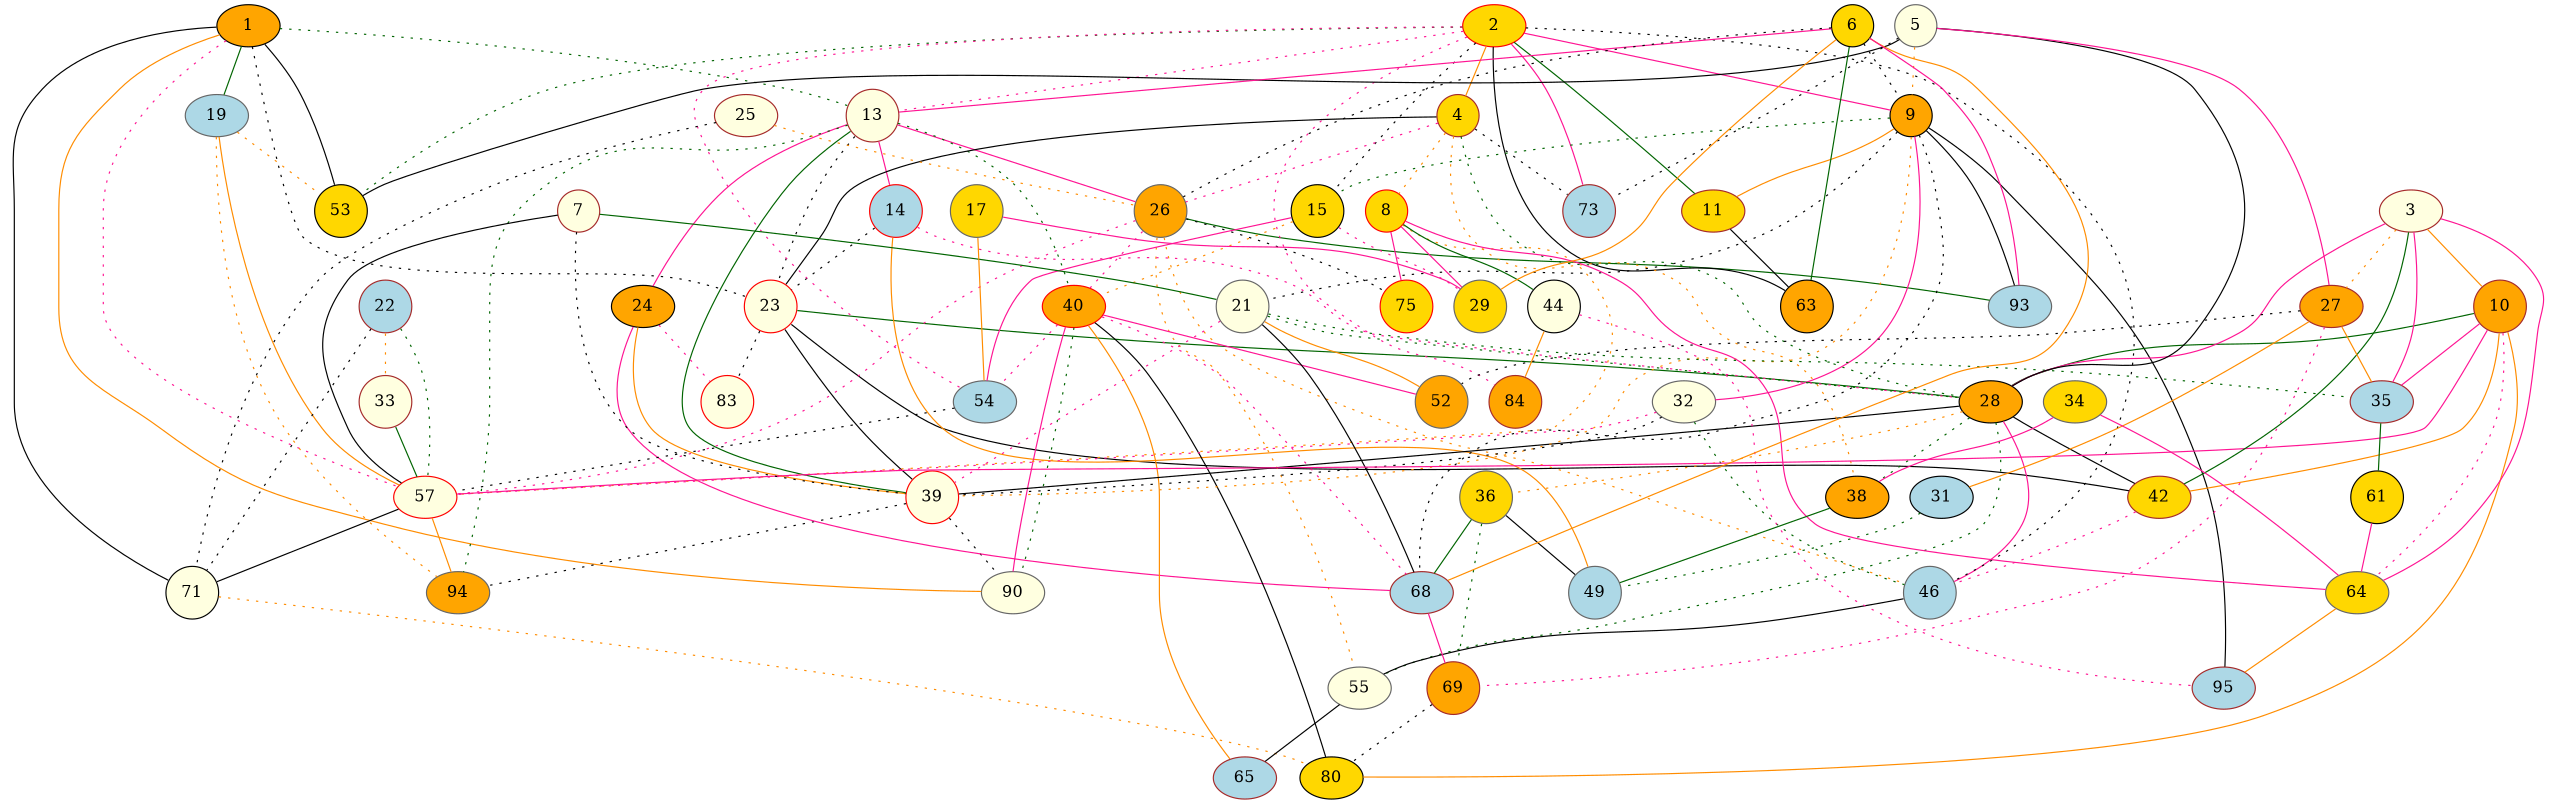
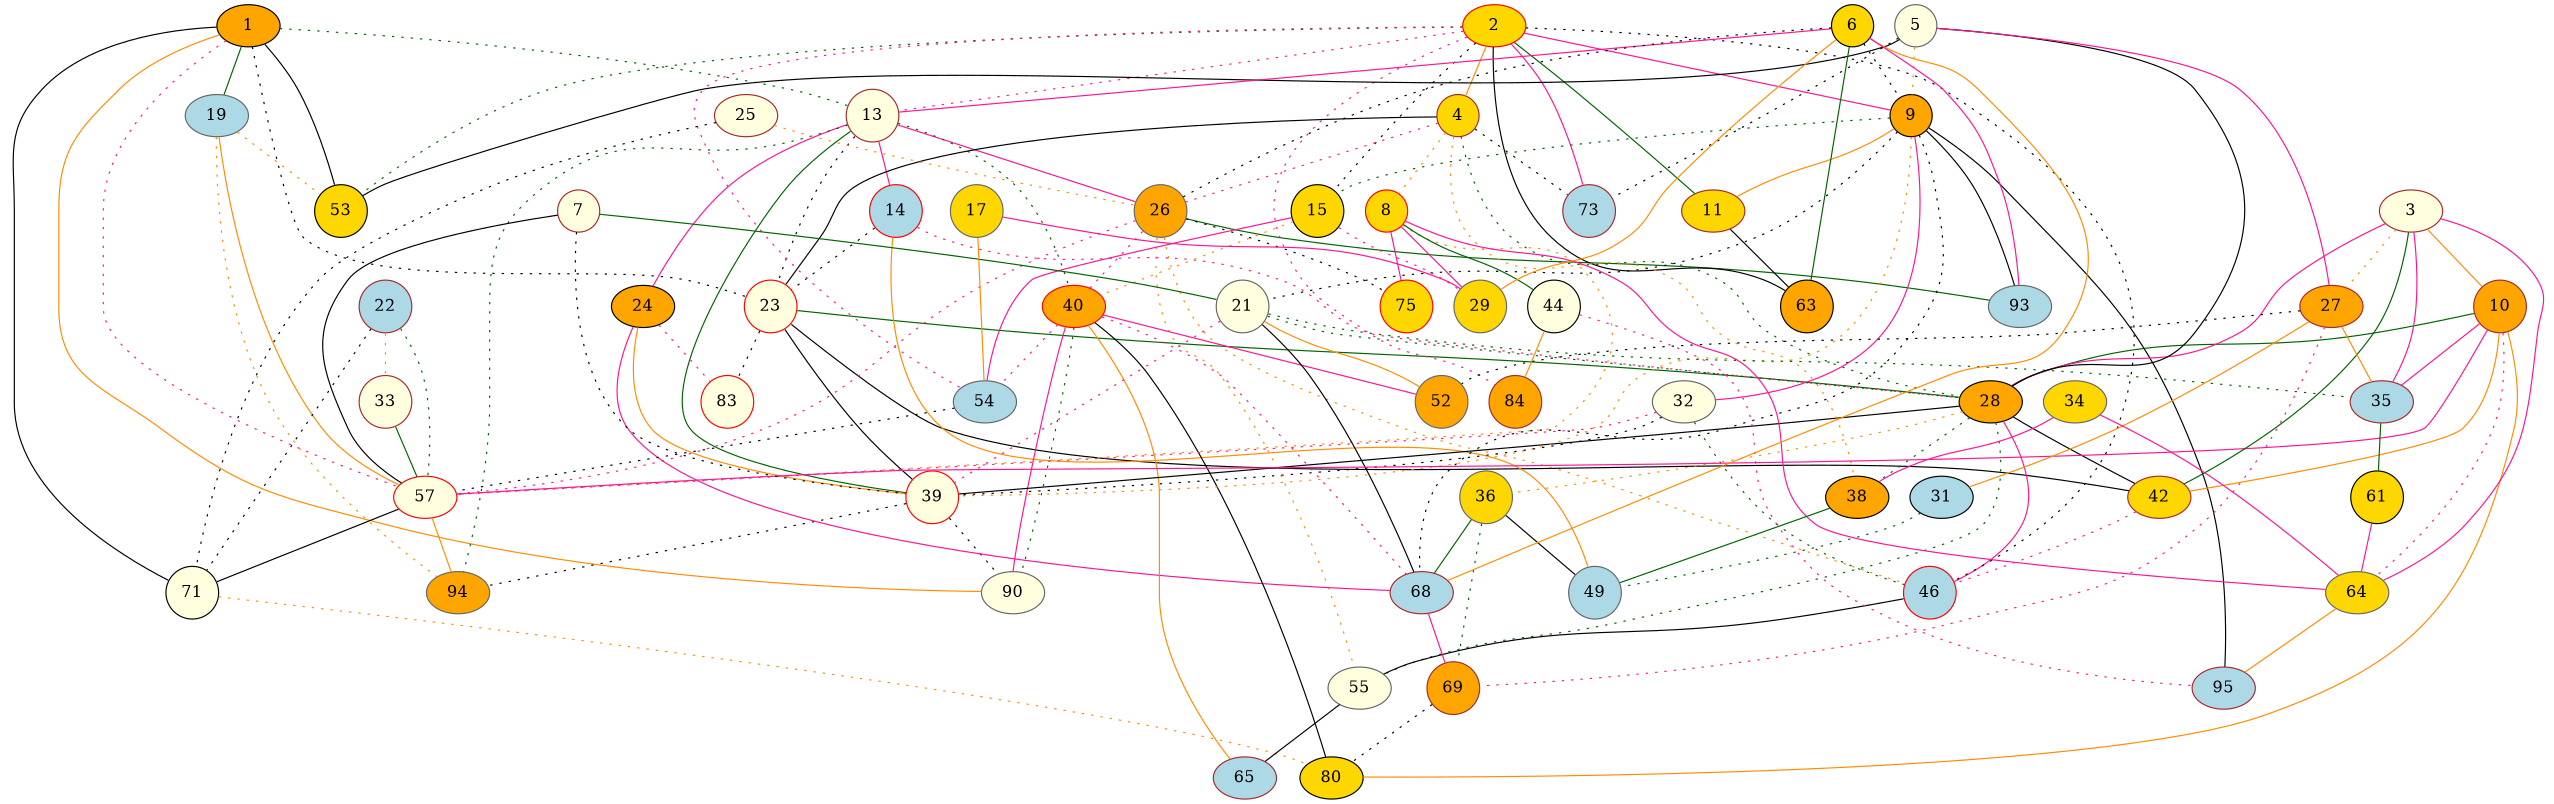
(1930, 593) -> (1930, 593)
